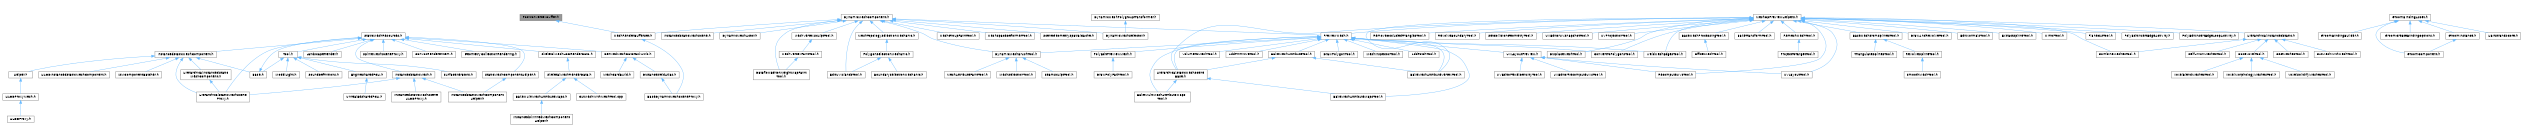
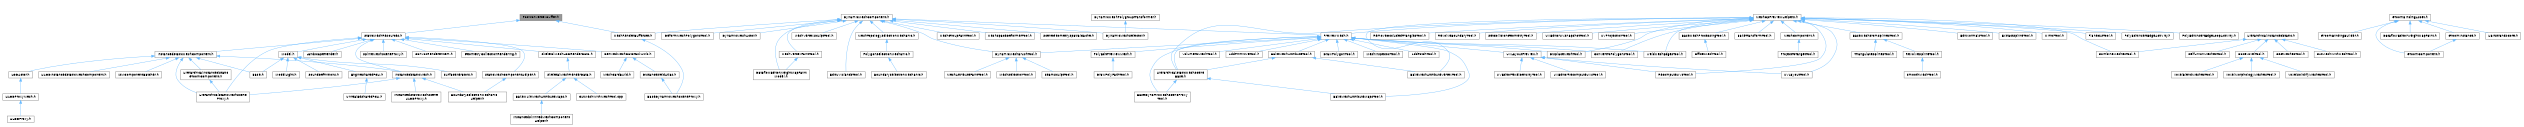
(2025, 23) -> none
(688, 36) -> (688, 36)
(1799, 36) -> (1799, 36)
(1930, 36) -> none
(2410, 36) -> (2410, 36)
(1411, 41) -> (1451, 44)
(307, 43) -> (461, 27)
(806, 47) -> (788, 34)
(288, 54) -> (288, 54)
none -> (306, 61)
(865, 65) -> none
(21, 75) -> (21, 75)
(206, 75) -> (206, 75)
(781, 75) -> (781, 75)
(477, 97) -> (477, 97)
(1162, 97) -> (1162, 97)
